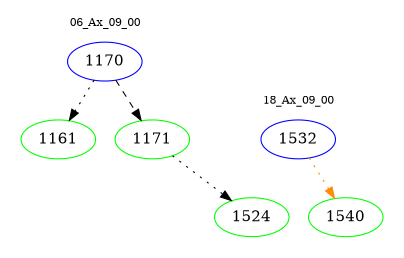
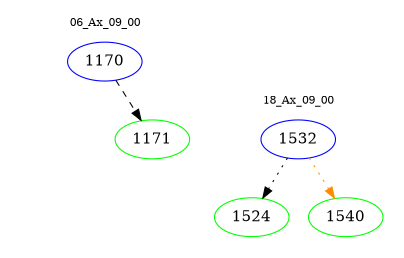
(58, 139) -> none
(197, 175) -> (278, 173)
